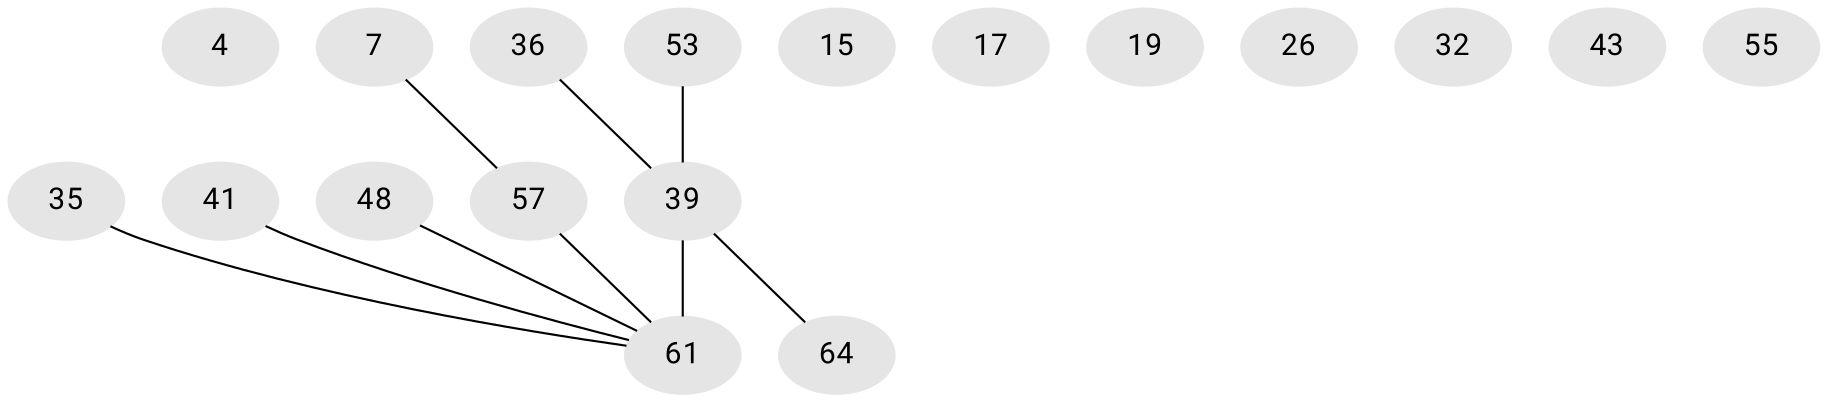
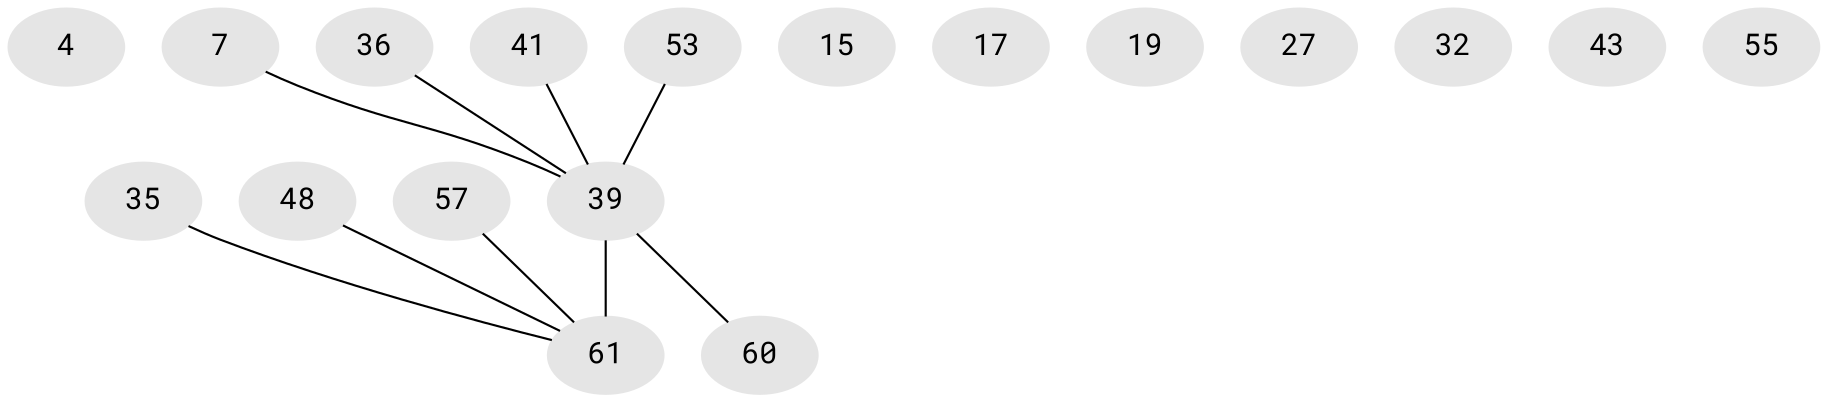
(1299, 47) -> (1299, 47)
(451, 124) -> (413, 124)
(445, 289) -> (567, 124)
(837, 355) -> (760, 355)
